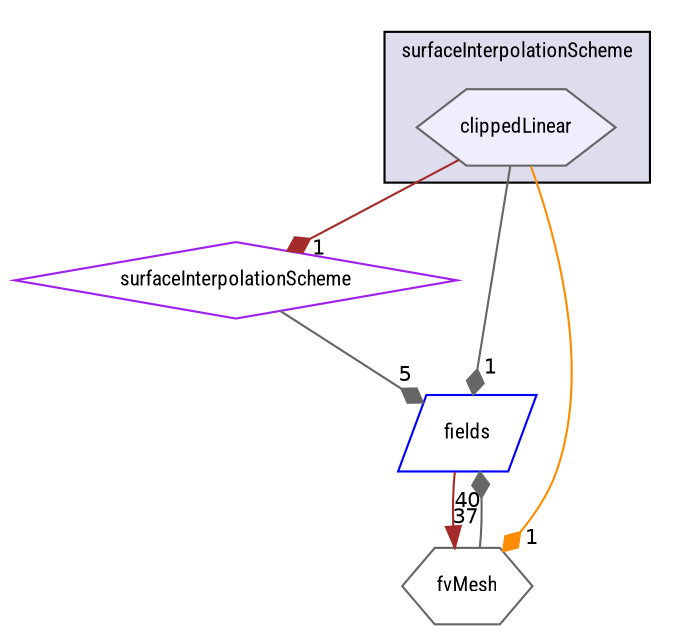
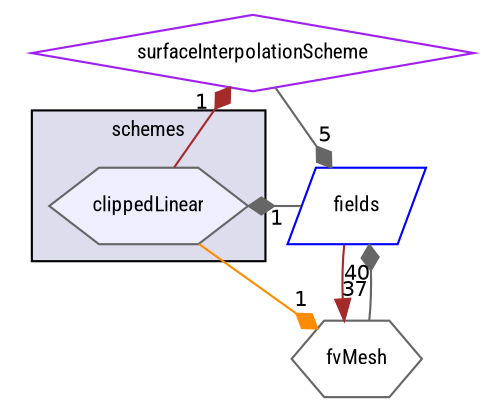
(517, 52) -> (149, 131)
(494, 267) -> (288, 206)
